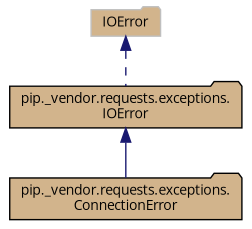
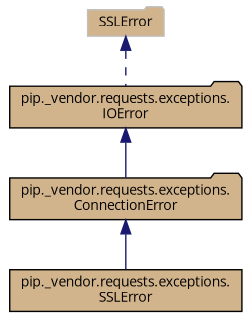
(126, 23) -> (126, 23)
none -> (126, 291)
